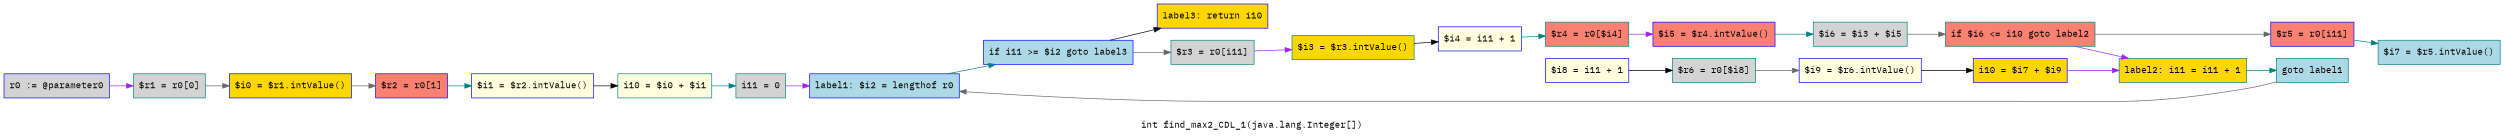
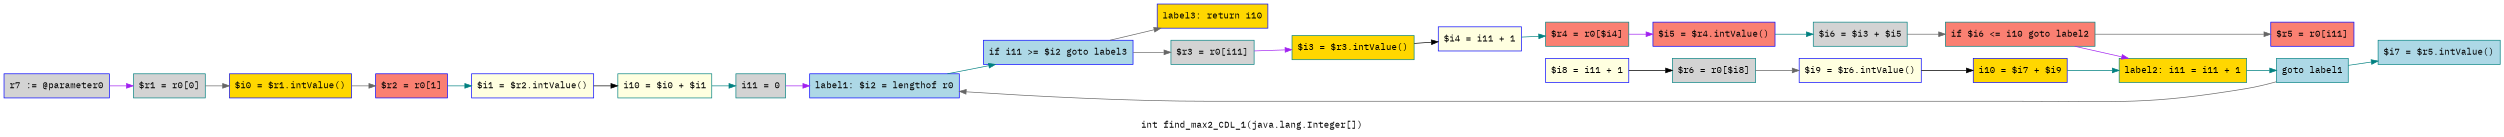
(1132, 35) -> (1132, 35)
(2363, 41) -> (2360, 64)
(2090, 70) -> (2090, 70)
(57, 86) -> (57, 86)
